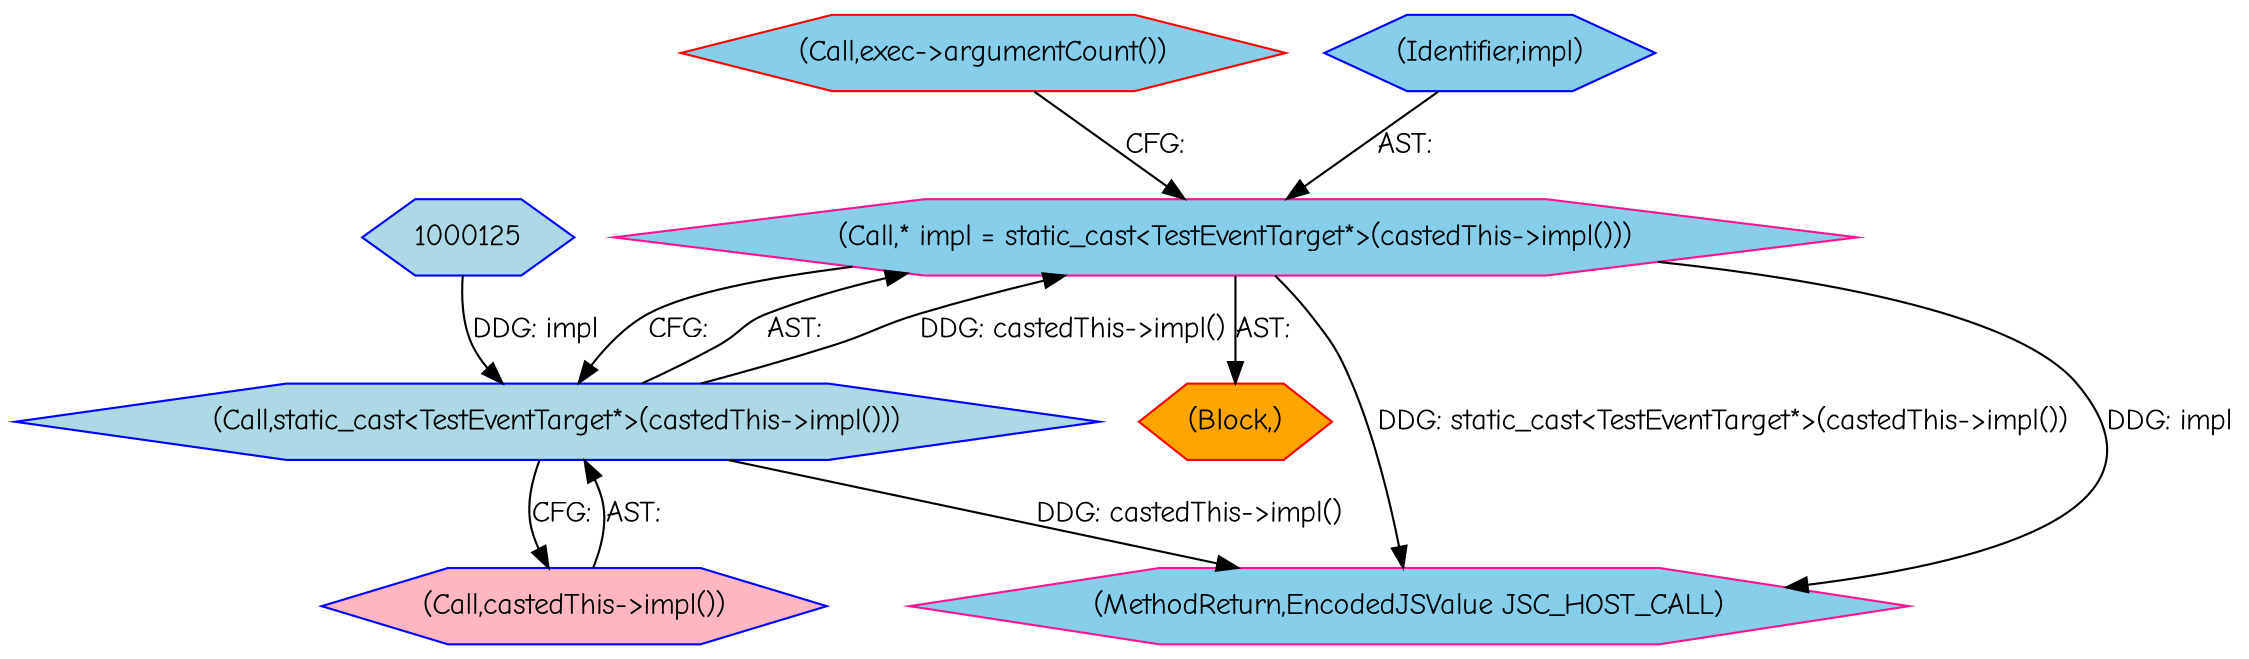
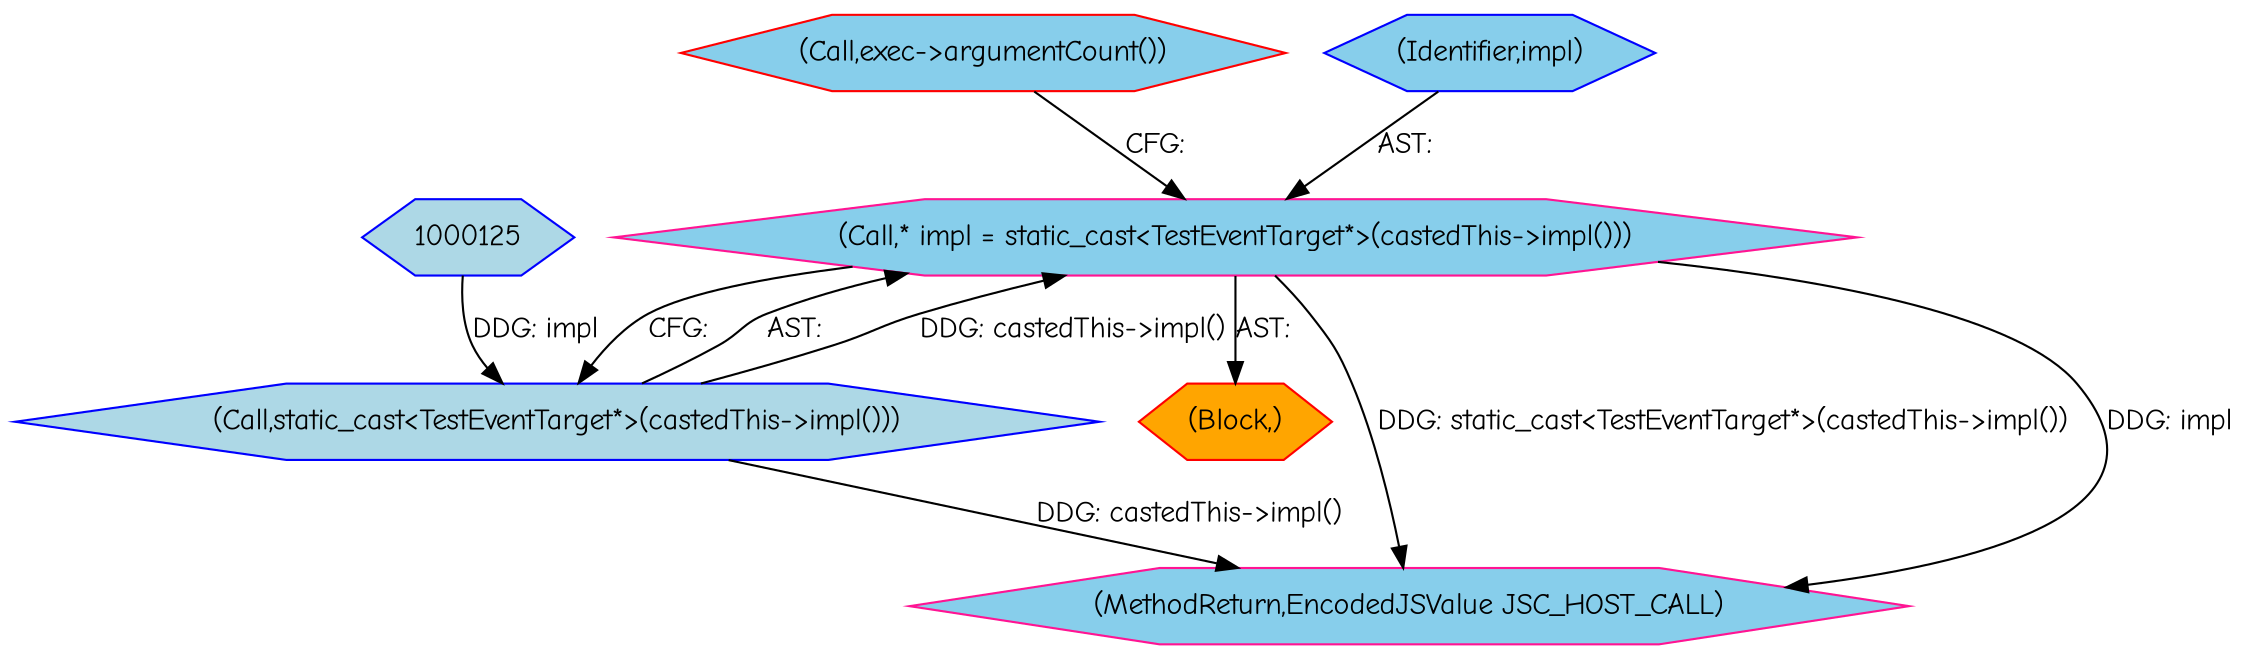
(574, 606) -> none
